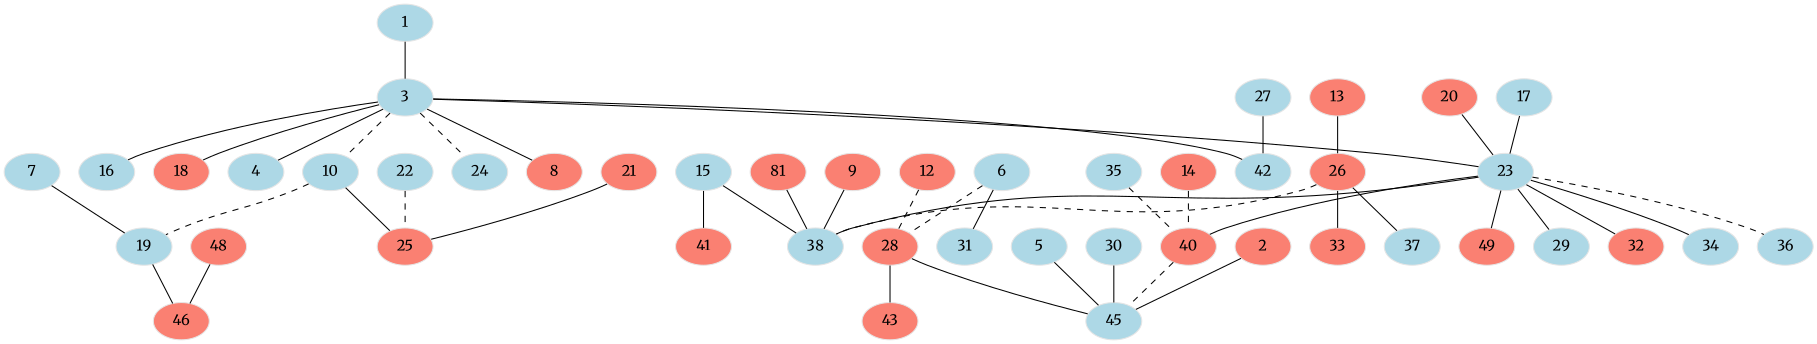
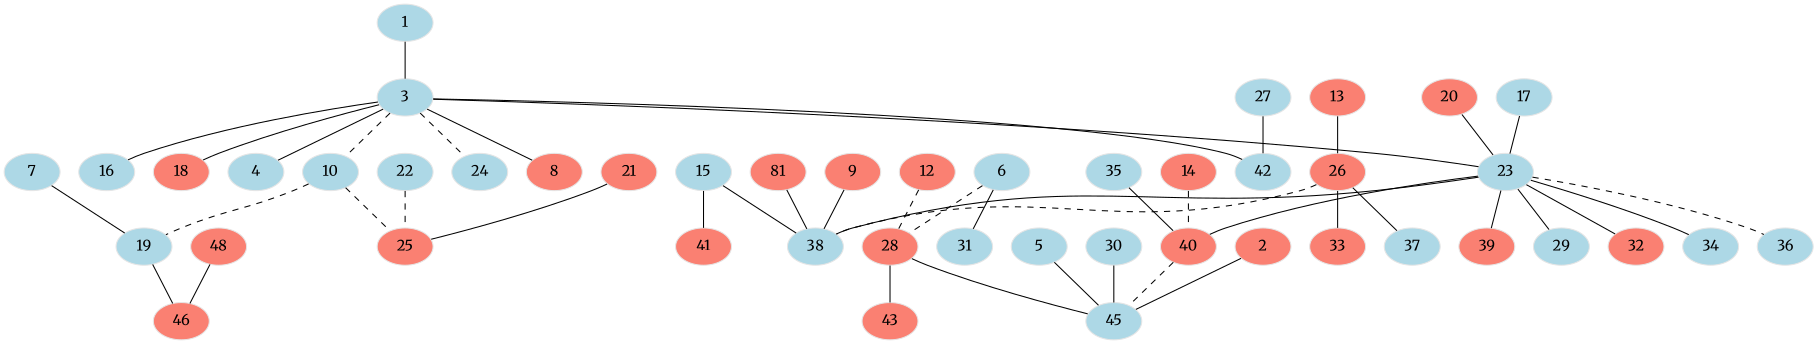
(1147, 205) -> (1147, 205)
(368, 209) -> (368, 209)
(1487, 247) -> (1487, 247)
